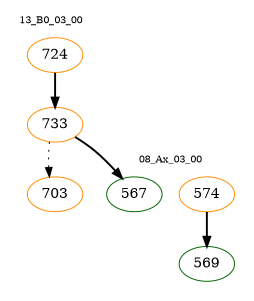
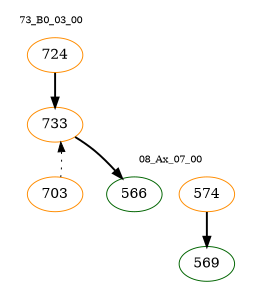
(51, 21) -> (51, 21)
(49, 155) -> (62, 165)
(171, 160) -> (171, 160)
(134, 194) -> (134, 194)
